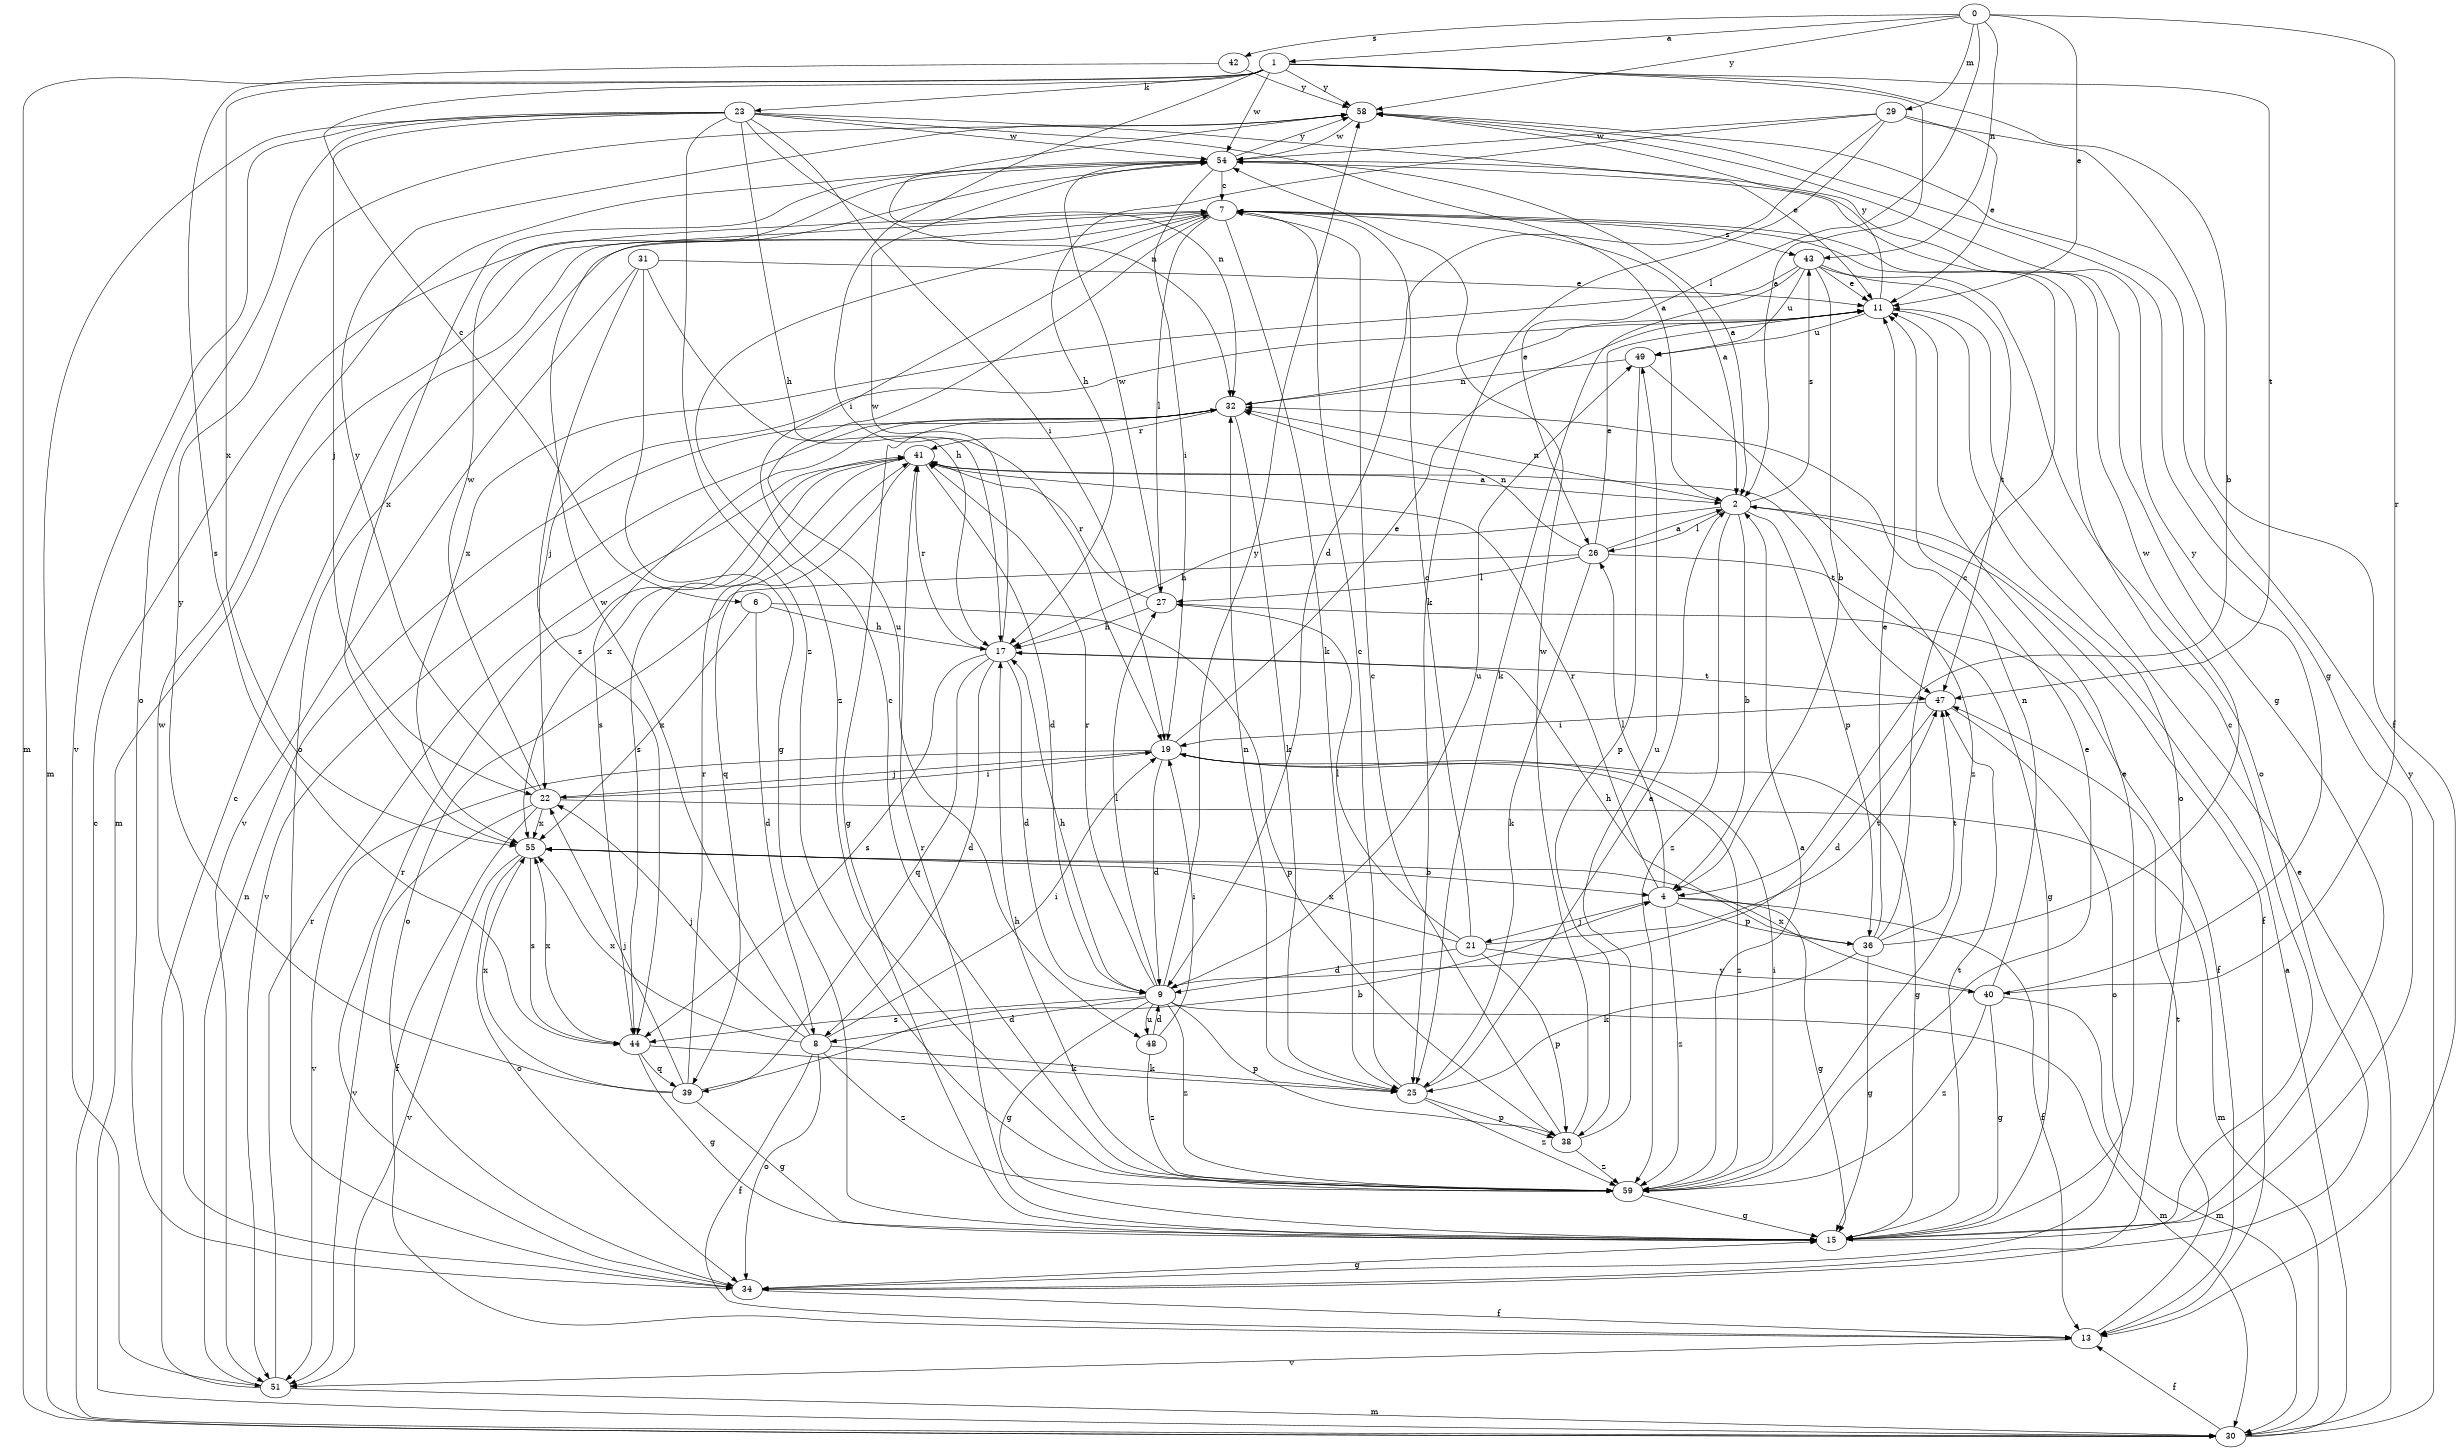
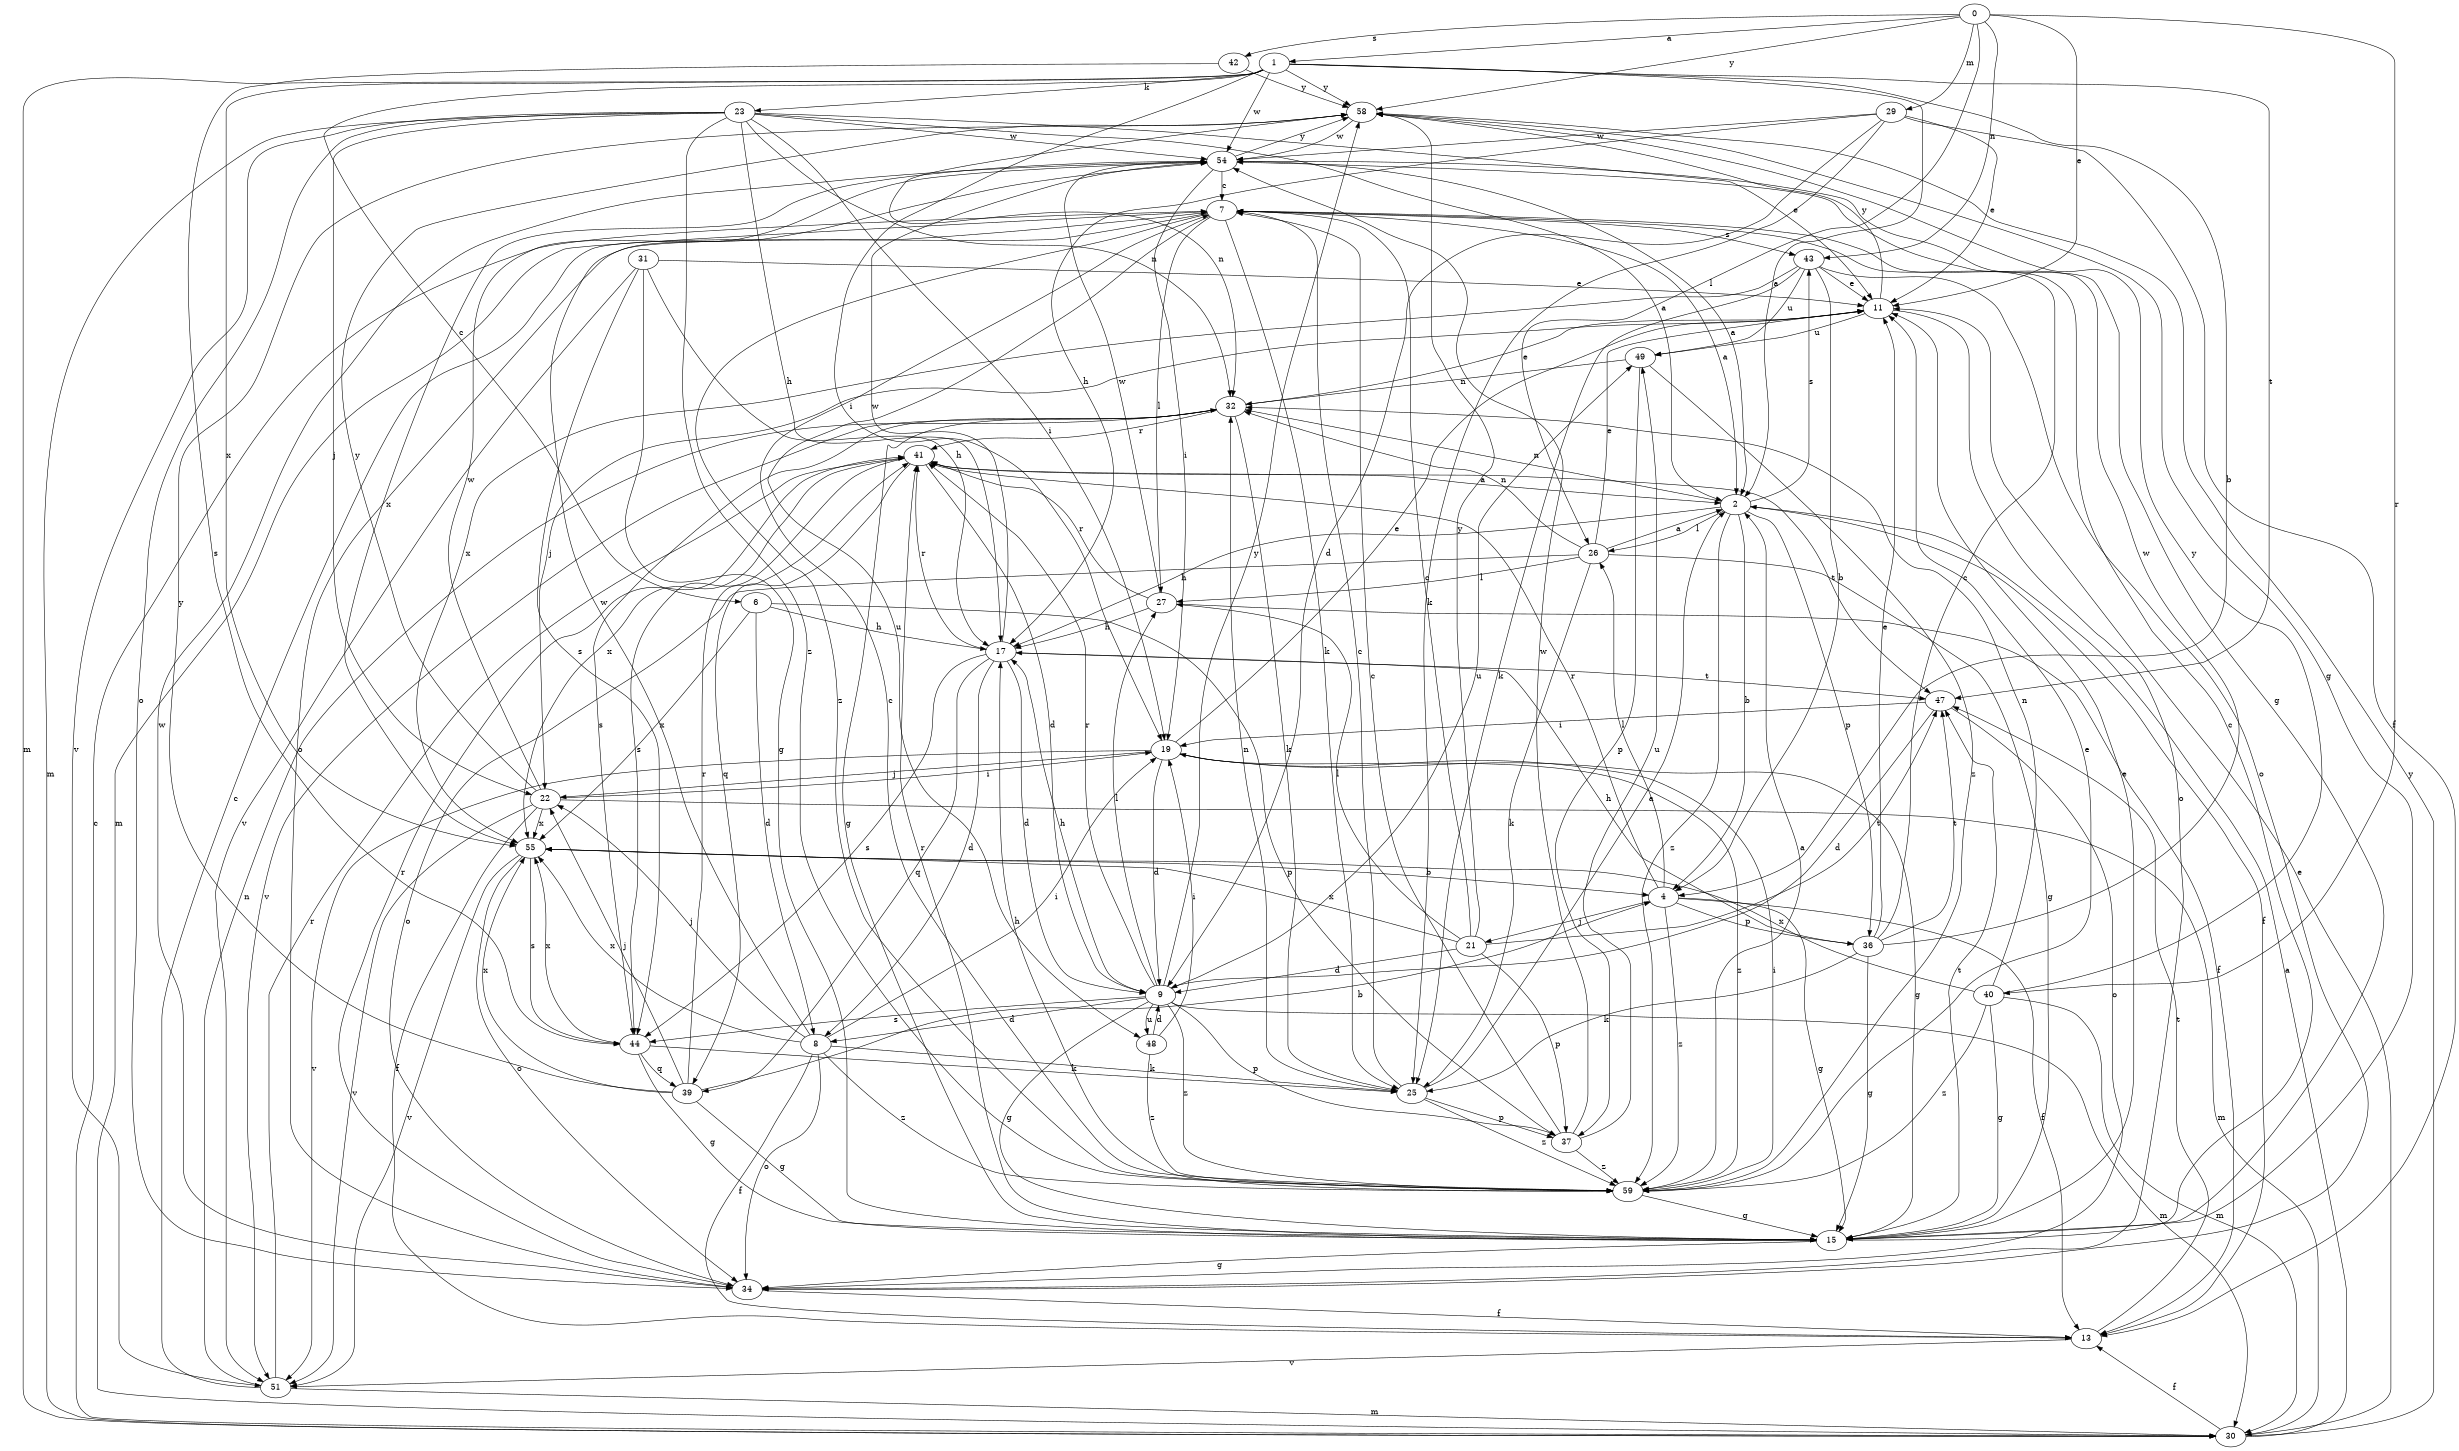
(2009, 413) -> none
(1727, 975) -> (1466, 499)
(1566, 1142) -> (1566, 1142)
(1286, 1265) -> (1292, 1258)
